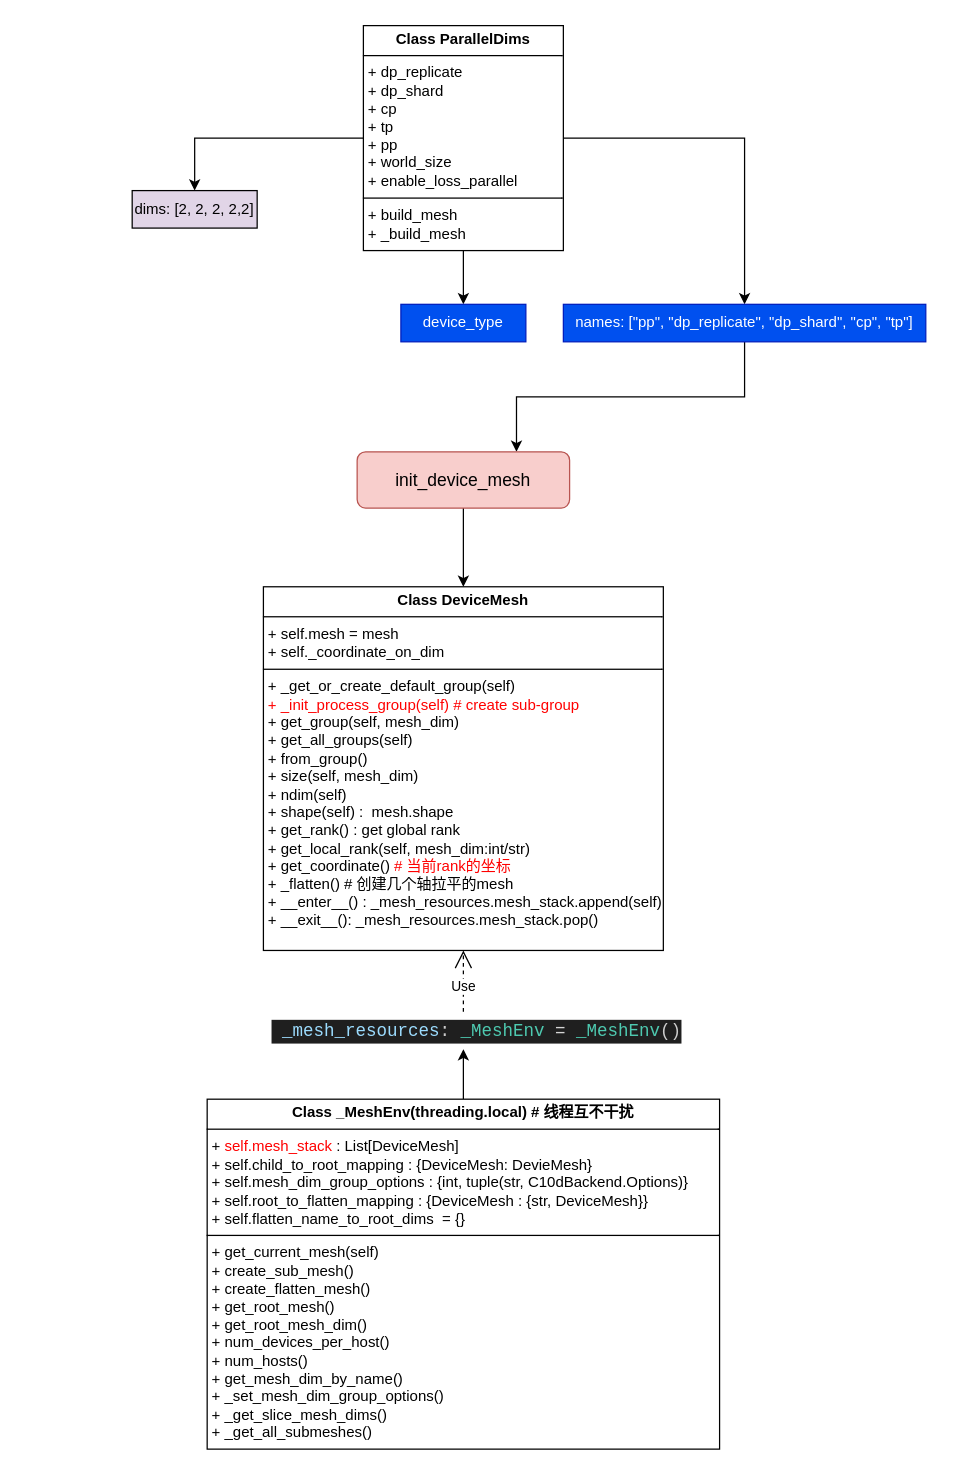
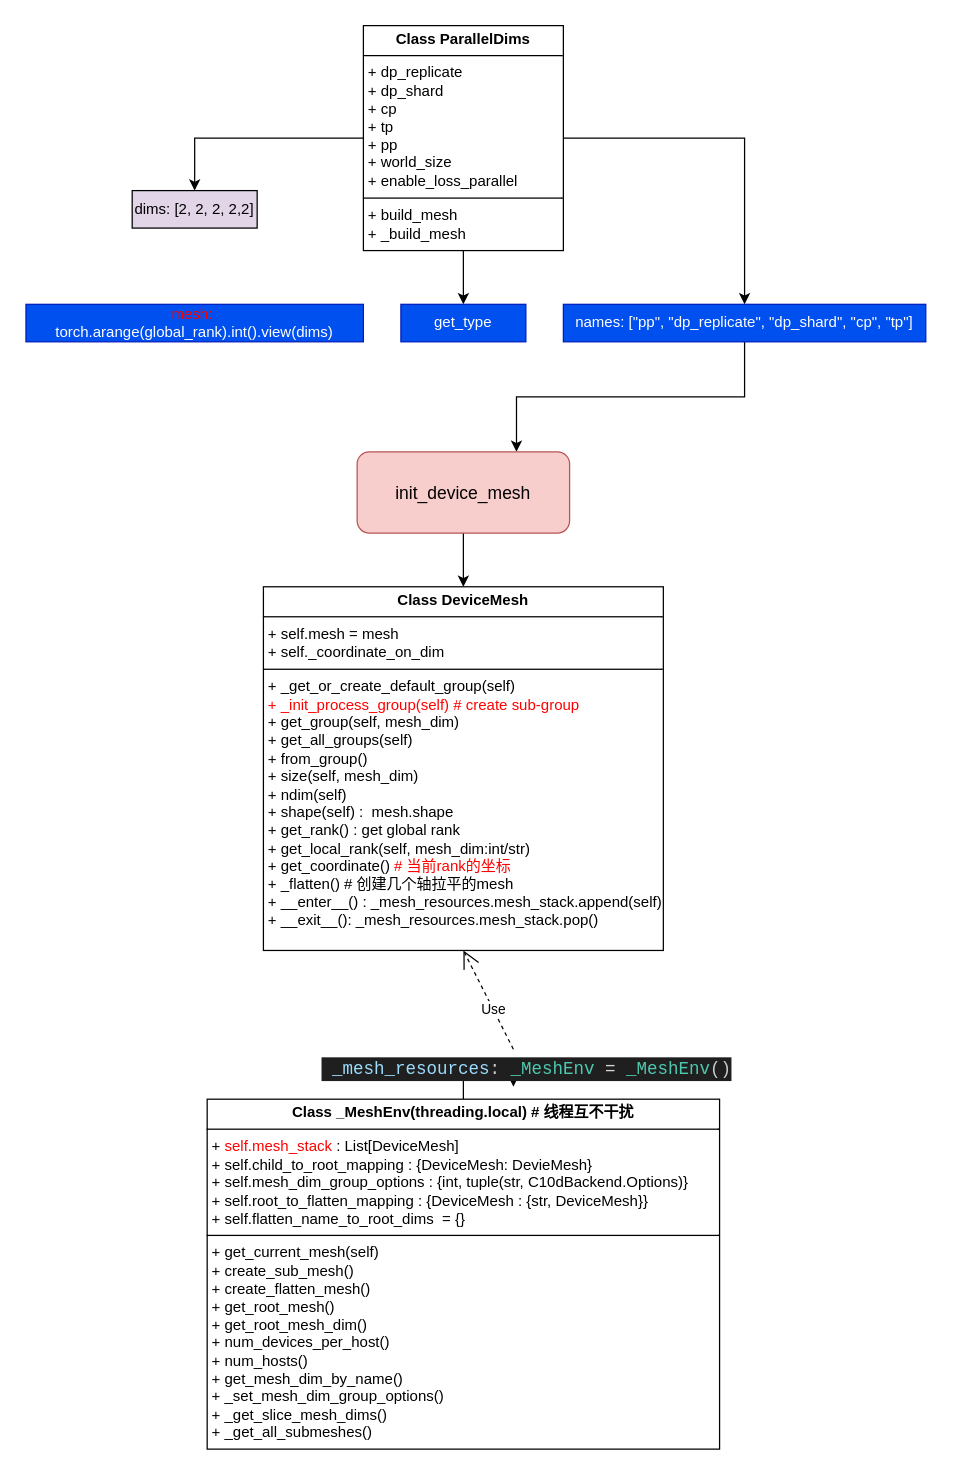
none -> (194, 323)
(463, 323) -> (463, 323)
(463, 480) -> (463, 493)
(463, 1031) -> (513, 1068)
